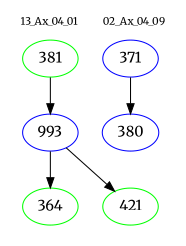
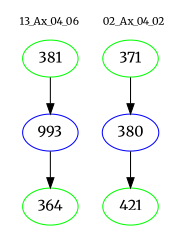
(49, 22) -> (49, 22)
(134, 22) -> (134, 22)
(131, 59) -> (131, 59)
(79, 160) -> (131, 165)
